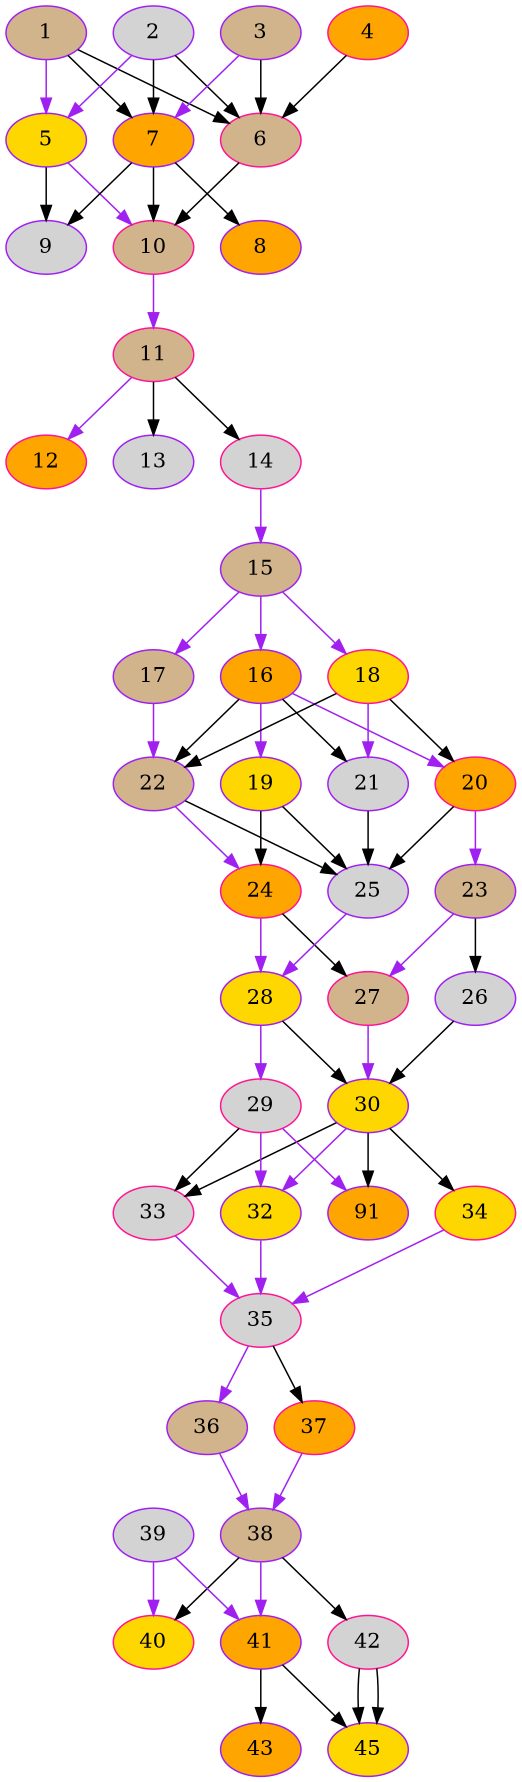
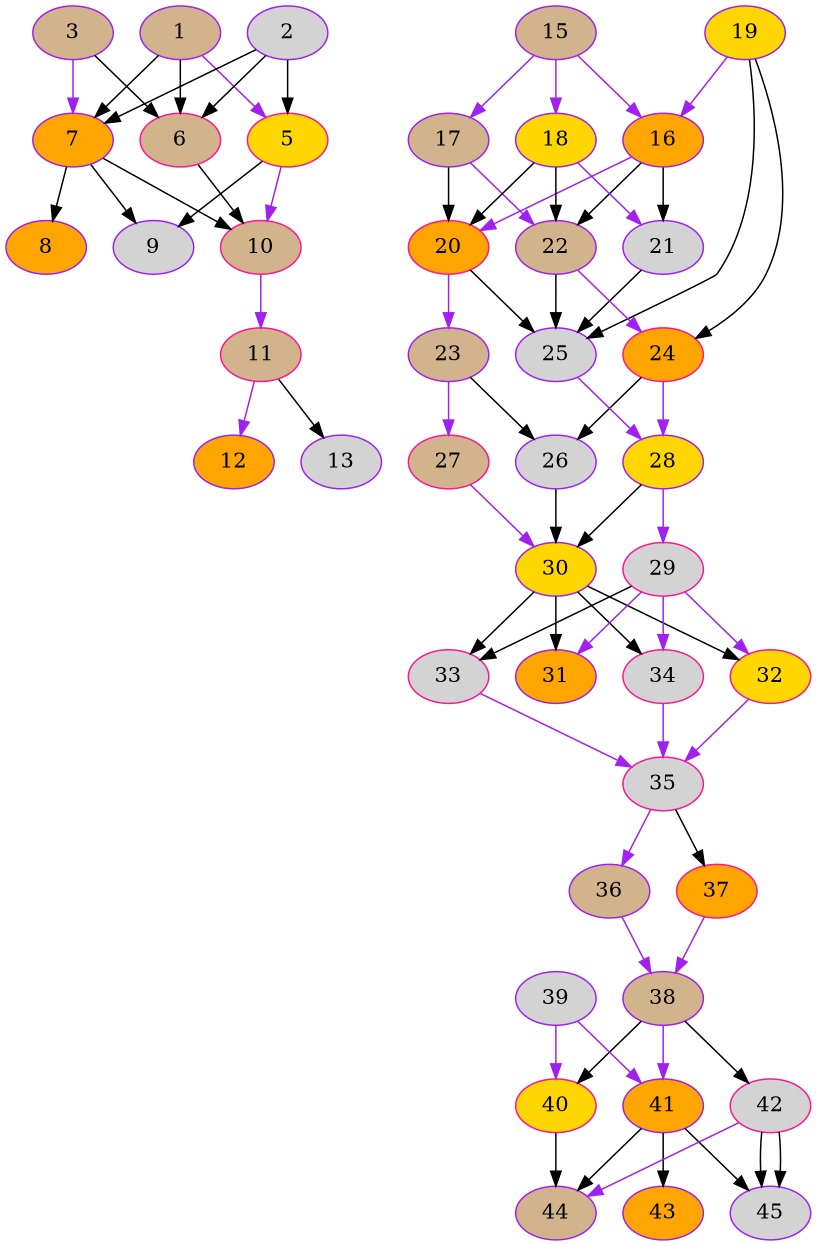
(368, 33) -> none
(107, 80) -> (288, 79)
(46, 140) -> (288, 140)
none -> (449, 186)
(46, 462) -> (234, 462)
(261, 462) -> none
none -> (663, 613)
(368, 677) -> (556, 140)
(261, 720) -> (709, 81)
(308, 938) -> (616, 402)
(321, 1153) -> (653, 618)
(261, 1213) -> (770, 677)
(368, 1213) -> (556, 677)
(475, 1213) -> (663, 677)
none -> (556, 1213)
(368, 1750) -> (770, 1213)
